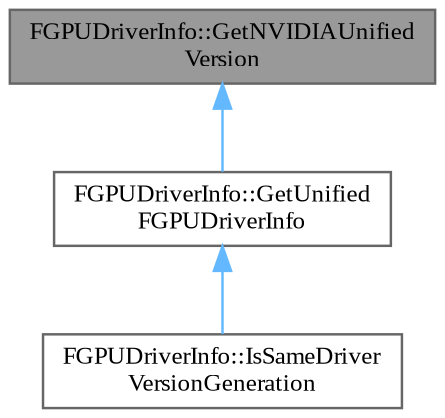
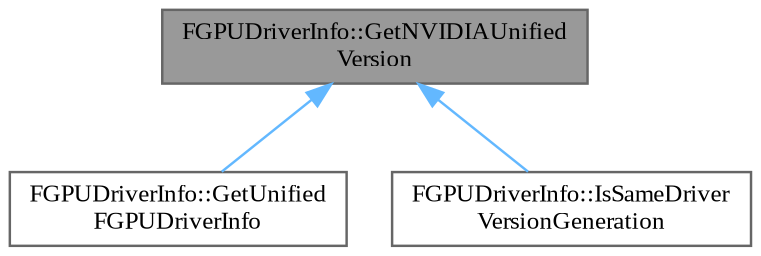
(222, 303) -> (483, 136)
